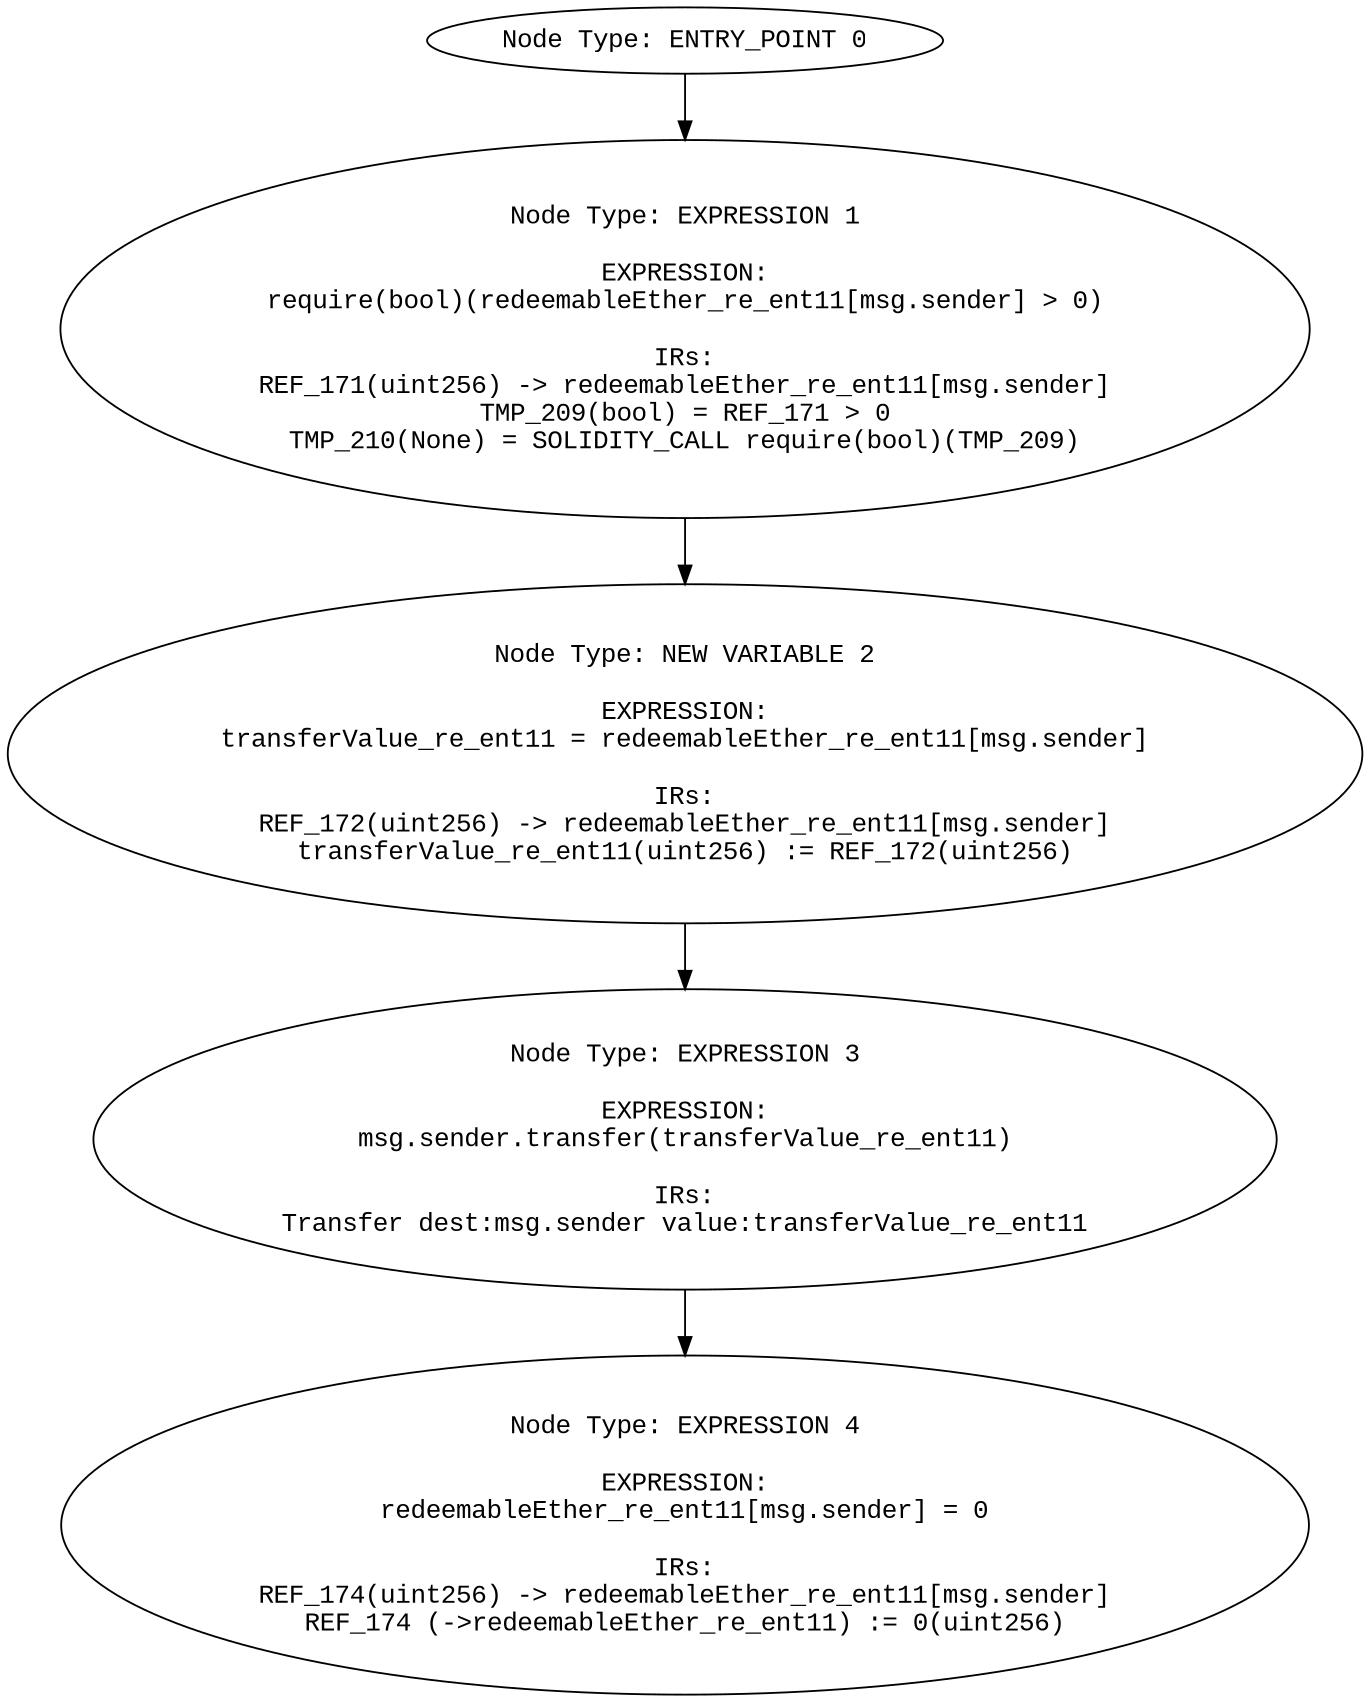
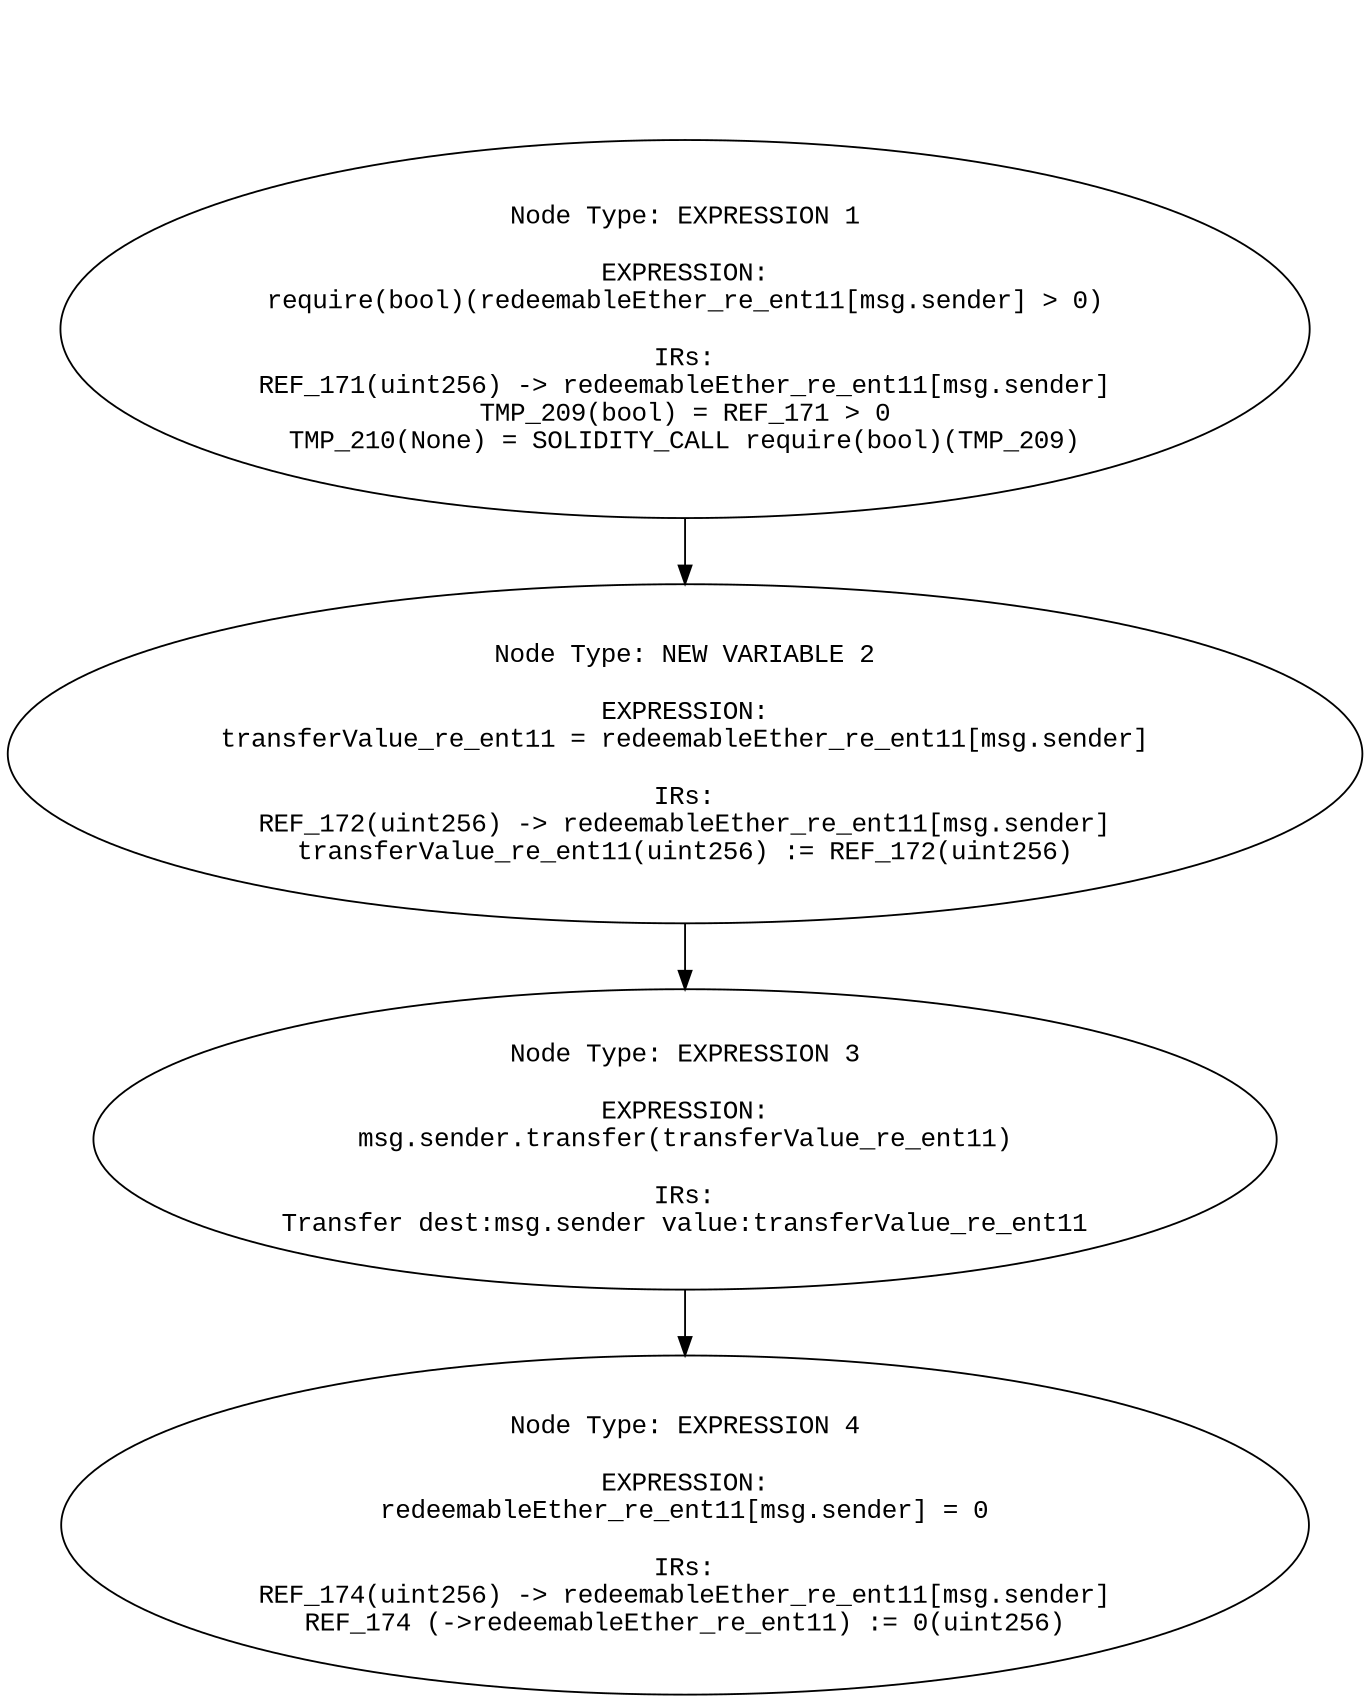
(685, 41) -> none
